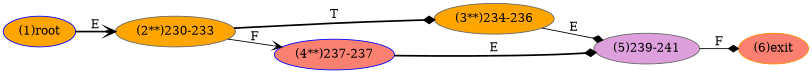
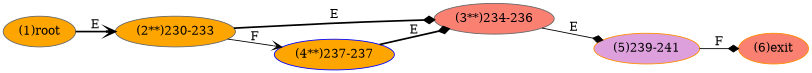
(334, 15) -> (334, 15)
(494, 19) -> (494, 19)
(39, 32) -> (39, 32)
(647, 49) -> (647, 49)
(334, 55) -> (334, 55)
(490, 56) -> (409, 38)
